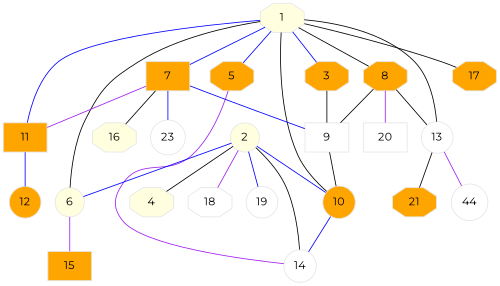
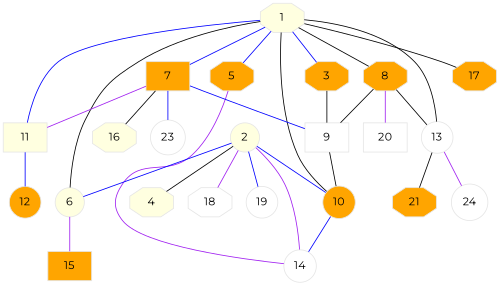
(25, 137) -> (25, 137)
(289, 194) -> (289, 194)
(470, 202) -> (470, 202)
